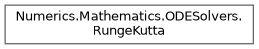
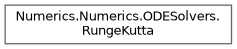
(129, 24) -> (118, 24)
